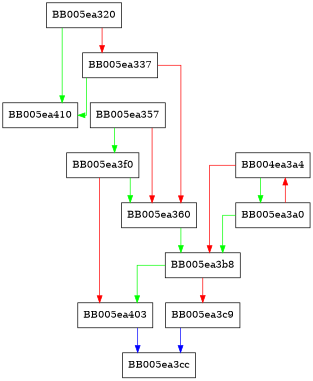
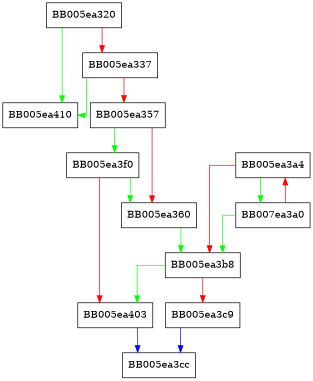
(181, 119) -> (124, 87)
(273, 165) -> (273, 165)
(273, 215) -> (273, 215)
